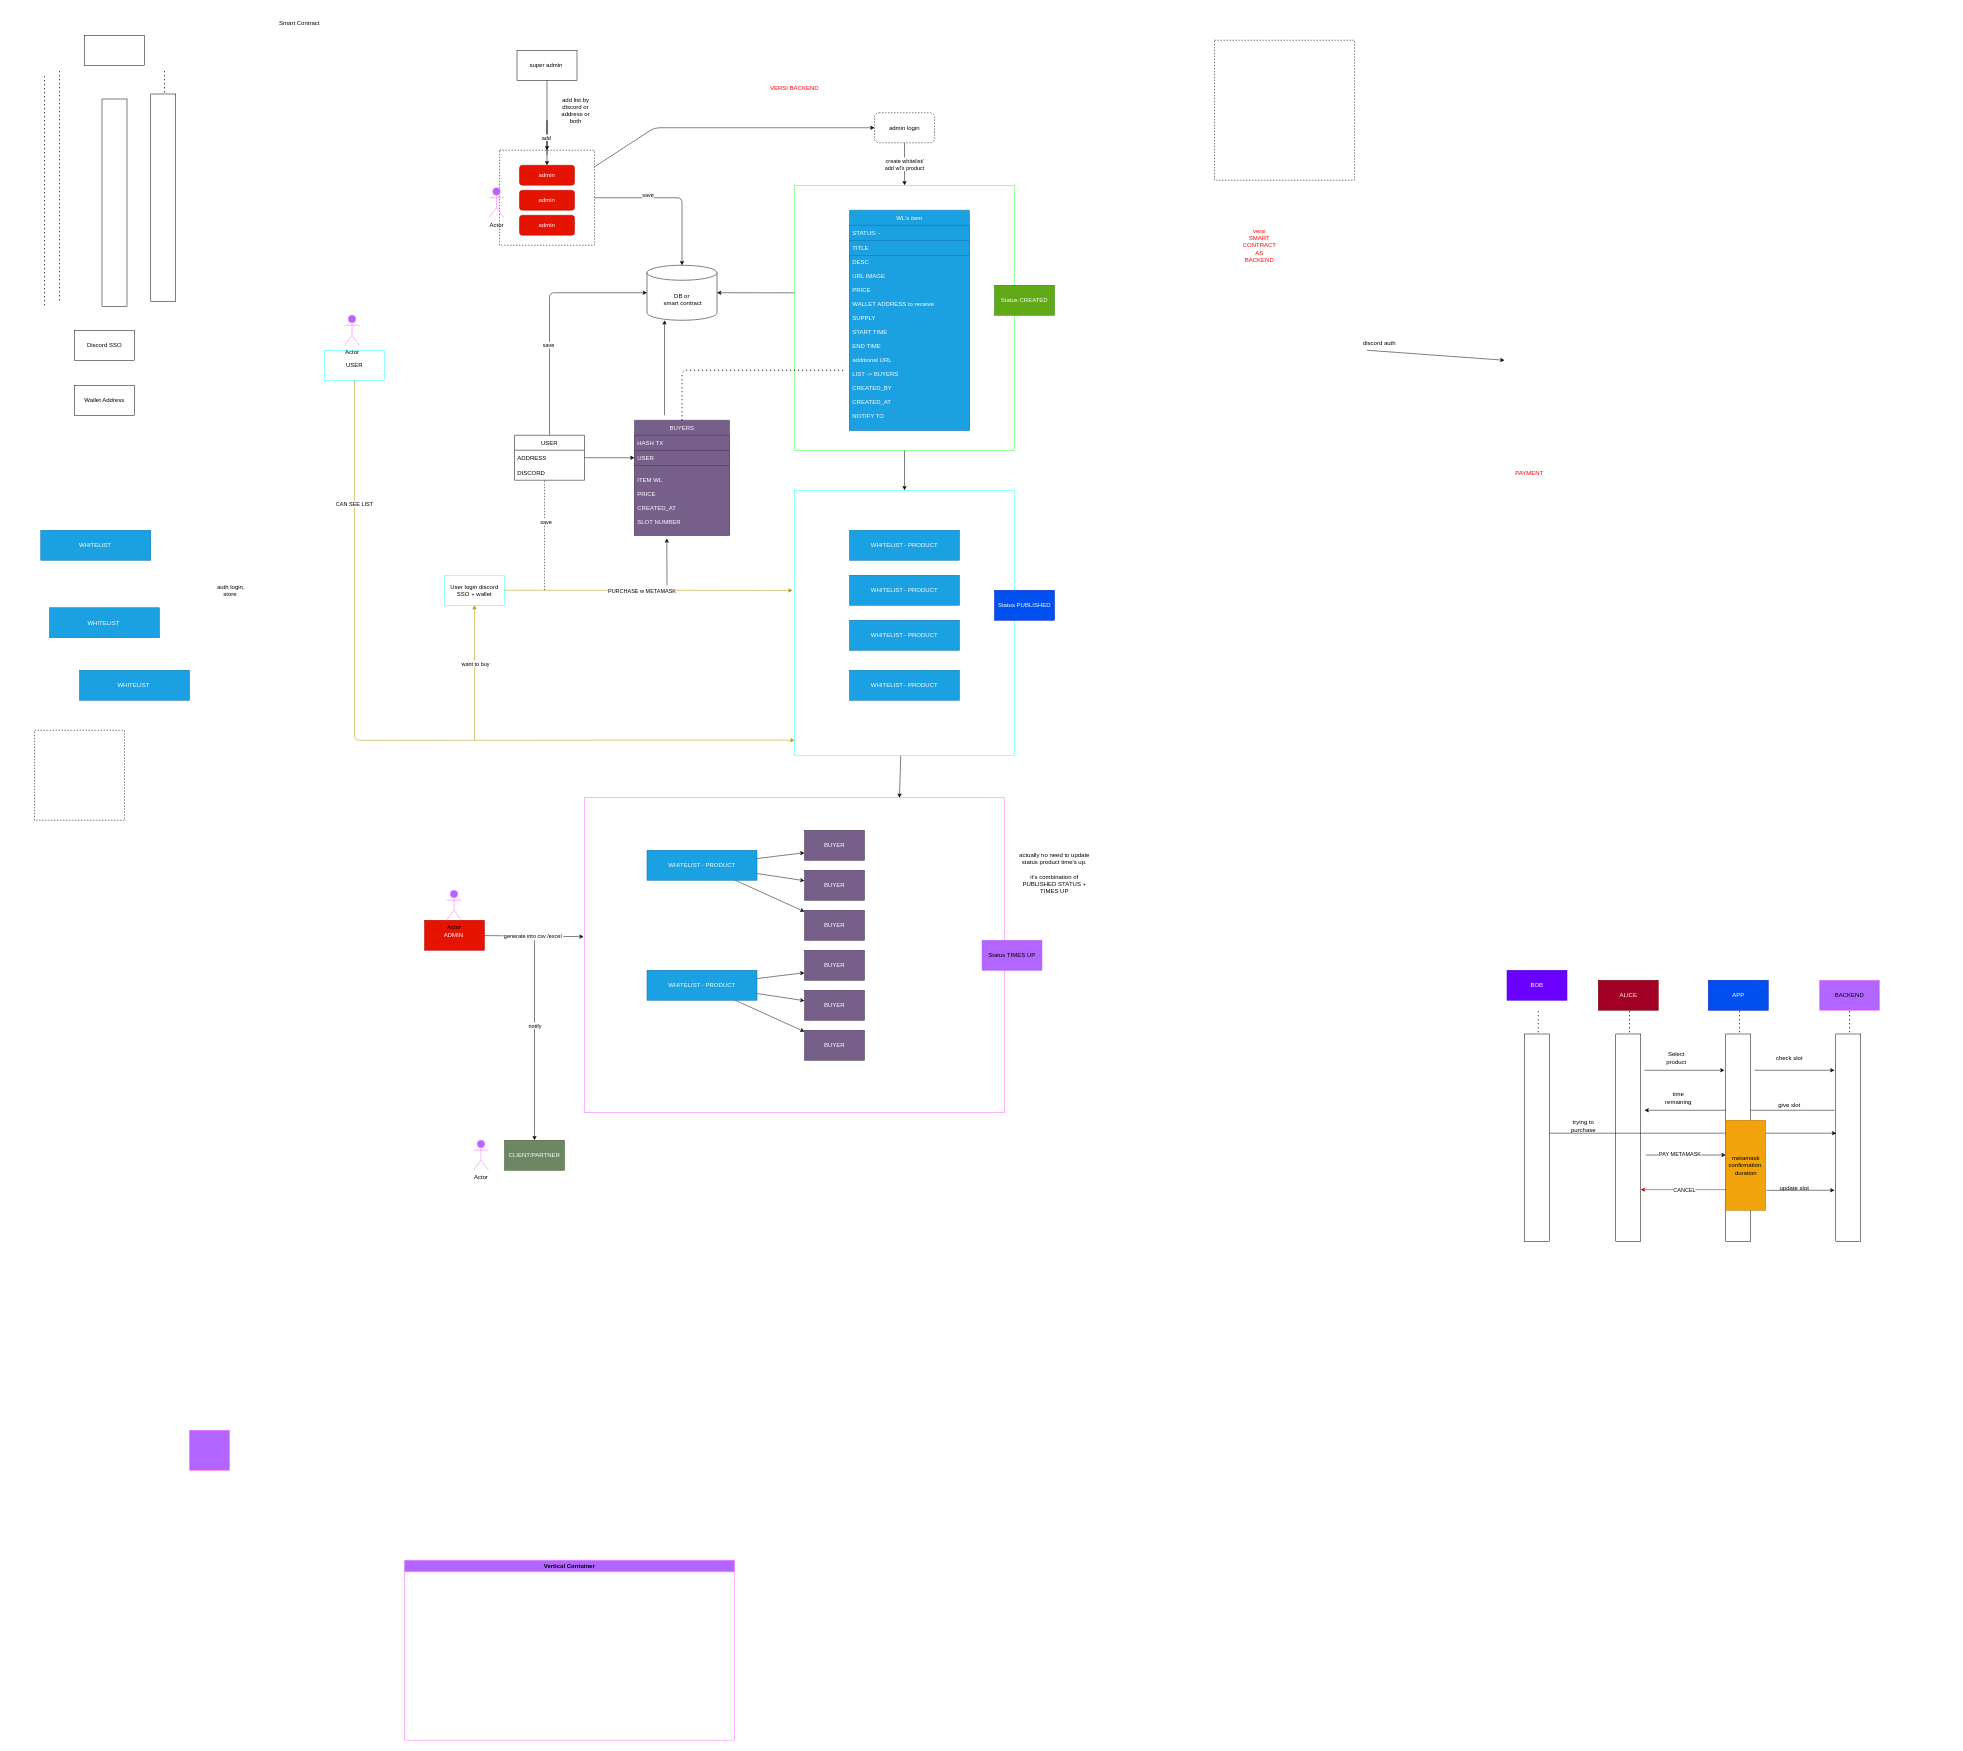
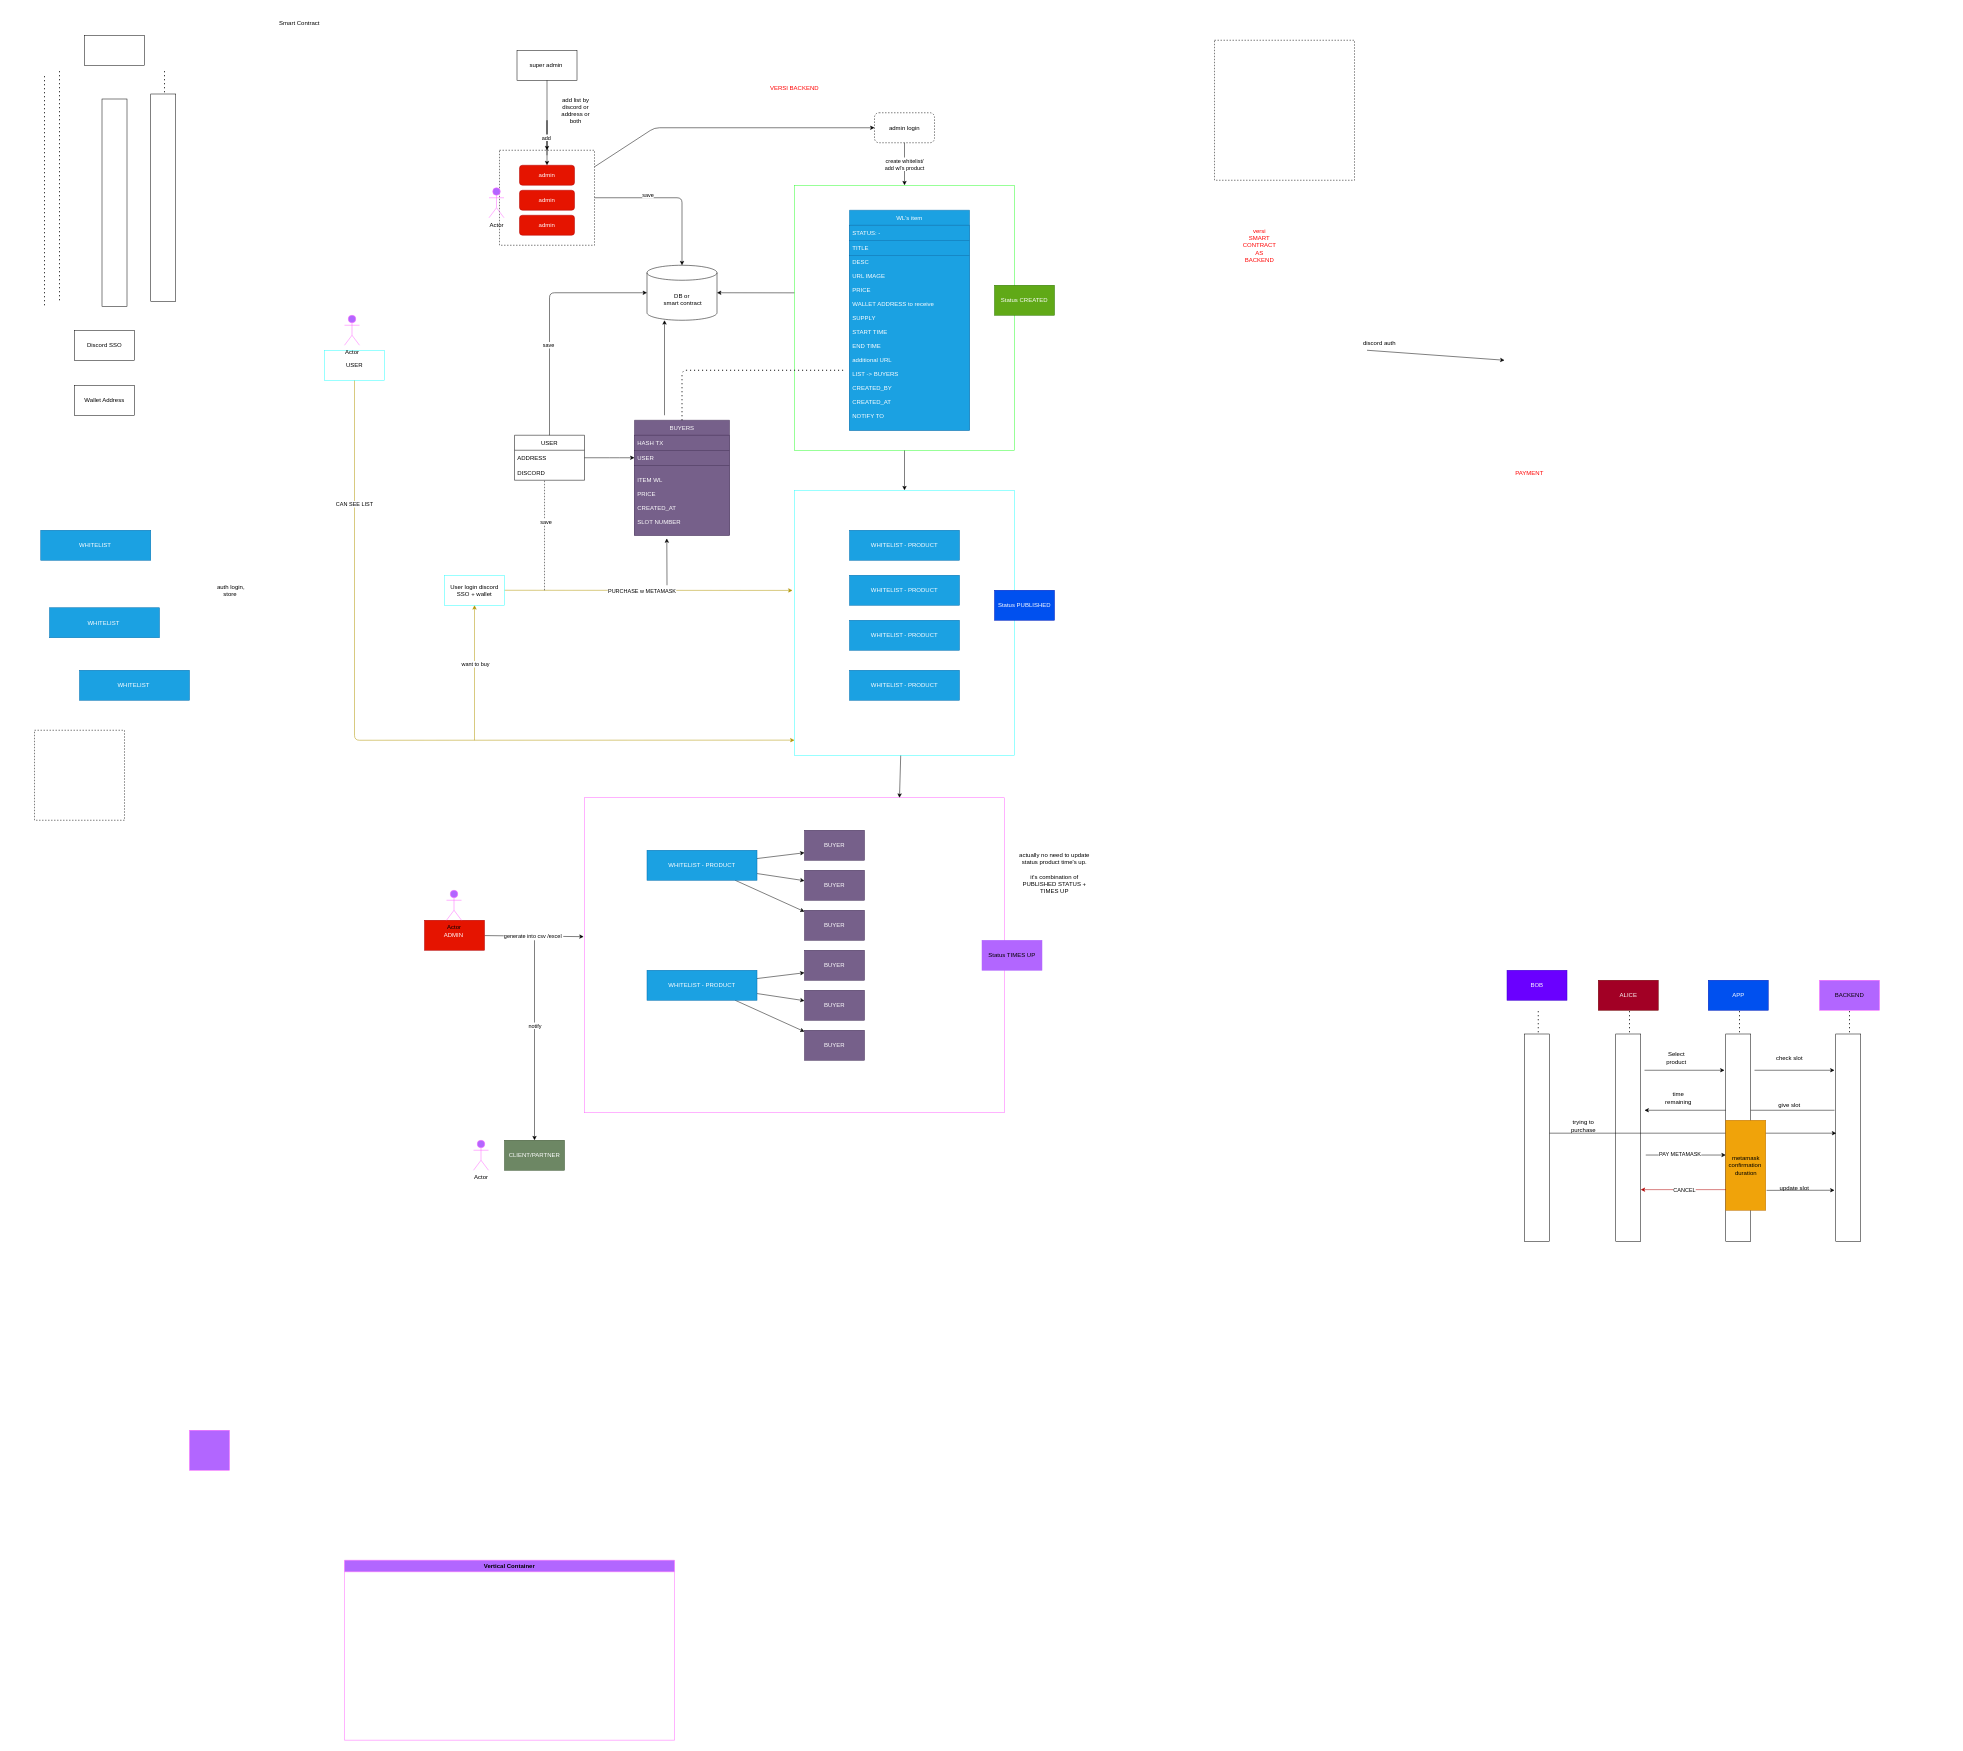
(569, 1650) -> (509, 1650)
